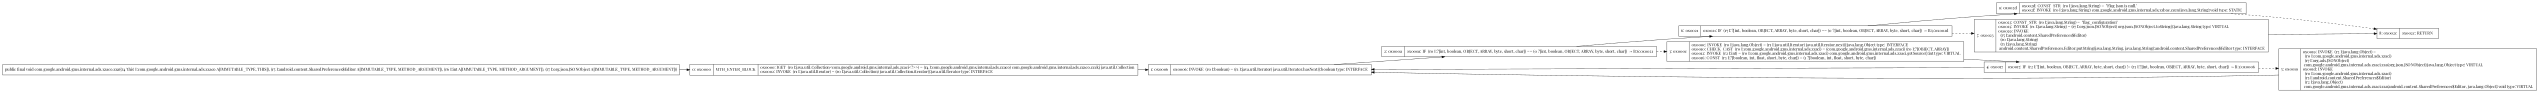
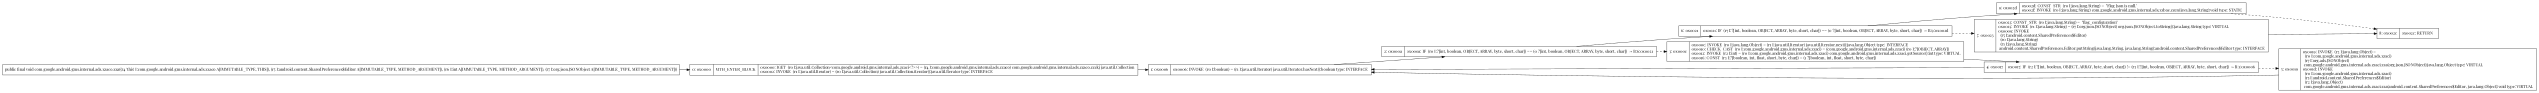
(2014, 31) -> (2015, 31)
